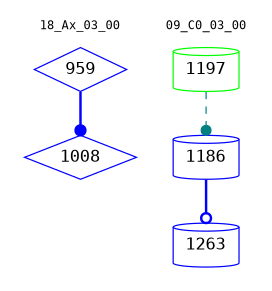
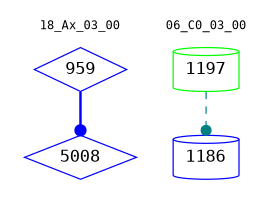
(207, 26) -> (207, 26)
(80, 157) -> (80, 157)
(206, 245) -> none
